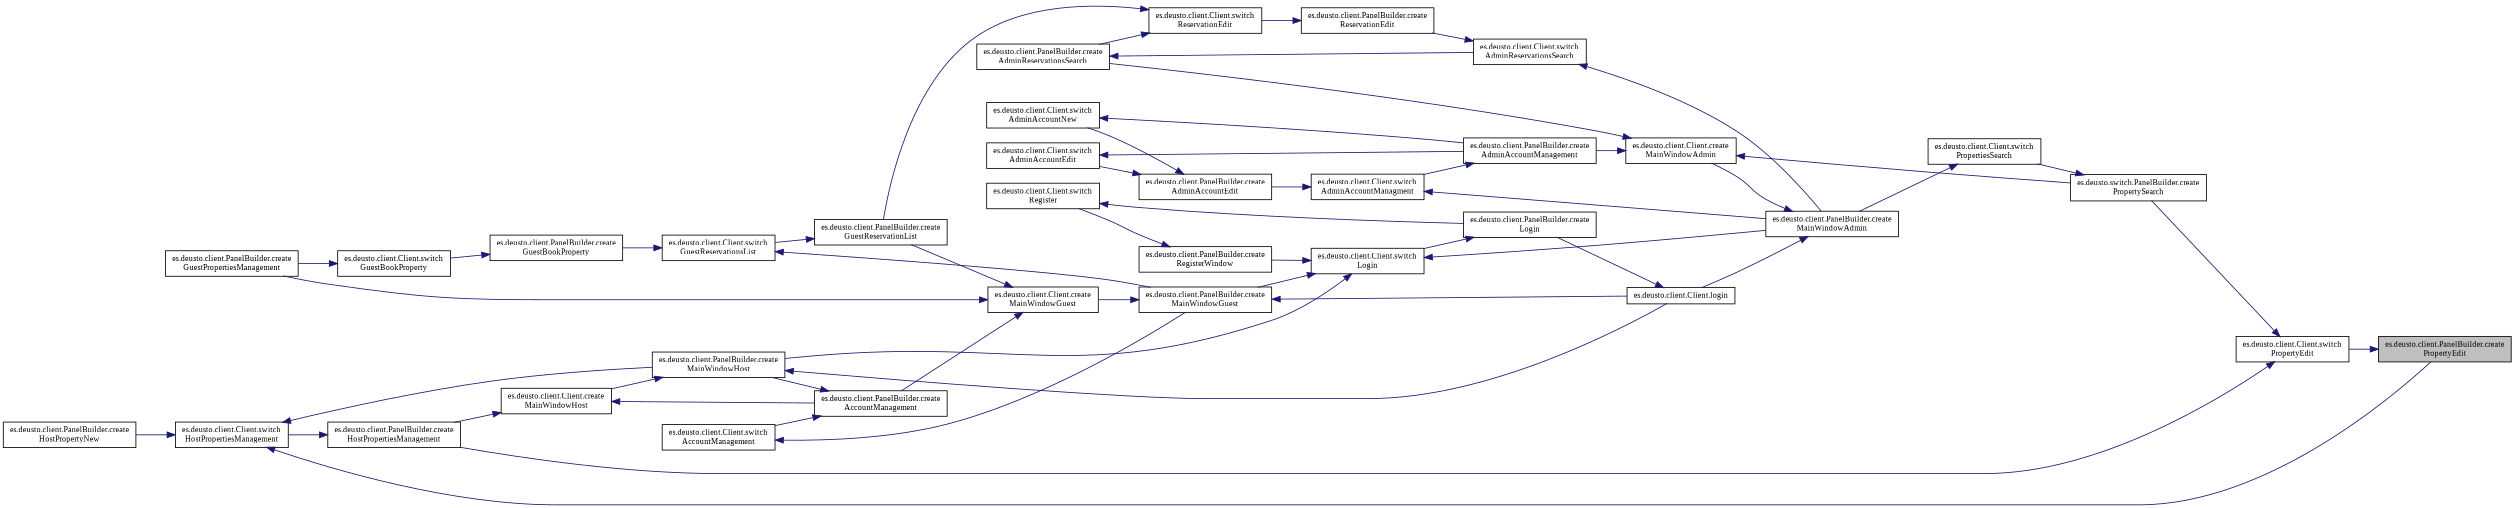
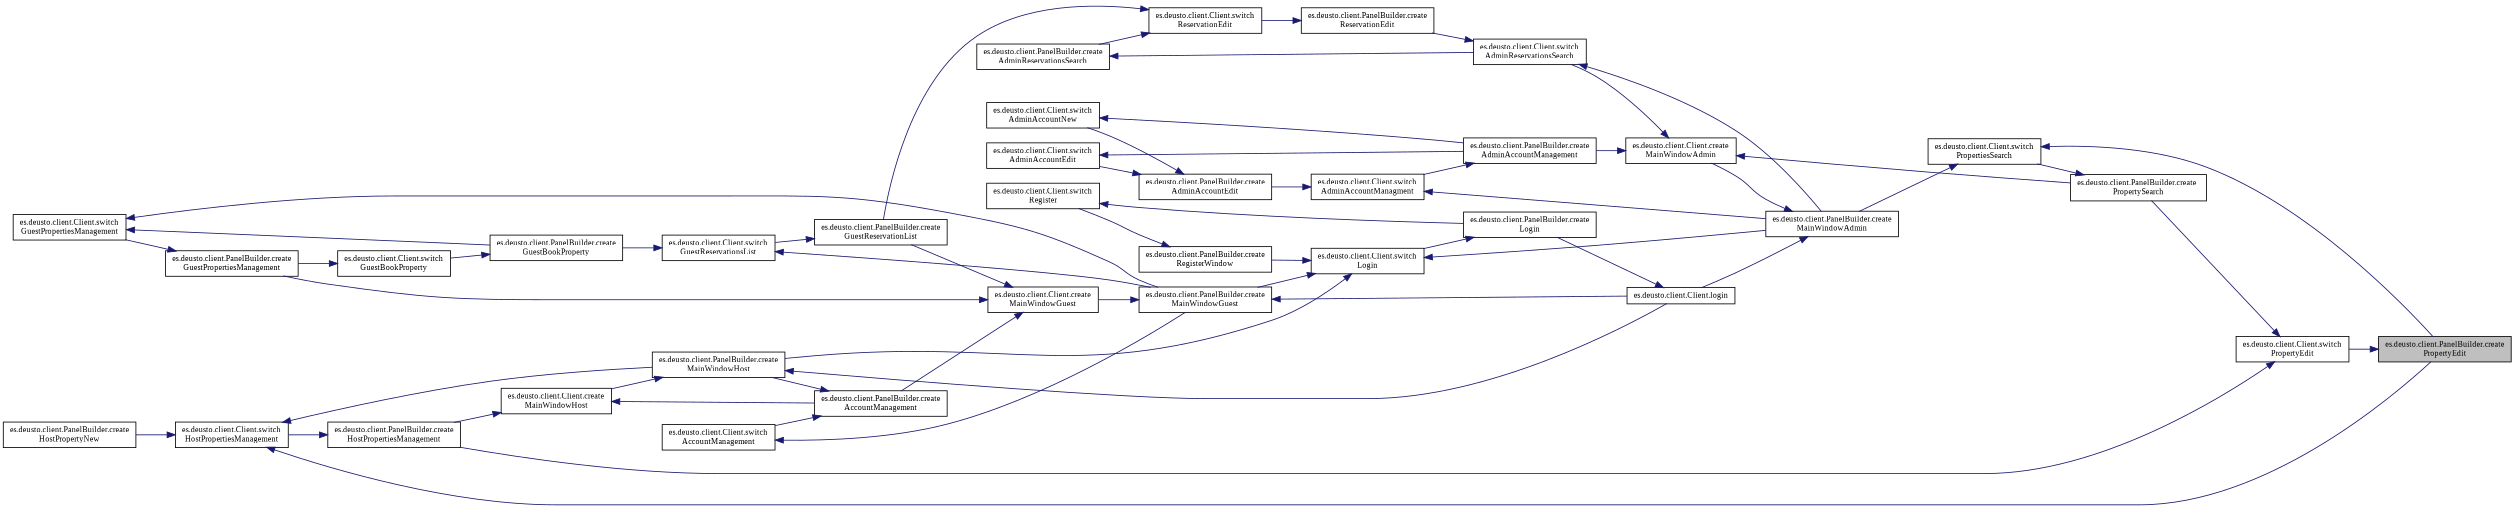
(1367, 95) -> (1620, 93)
(2139, 188) -> (2139, 188)
none -> (2263, 195)
none -> (70, 227)
